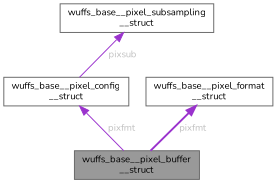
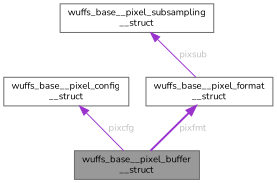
(98, 58) -> (177, 58)
(121, 128) -> (121, 128)
